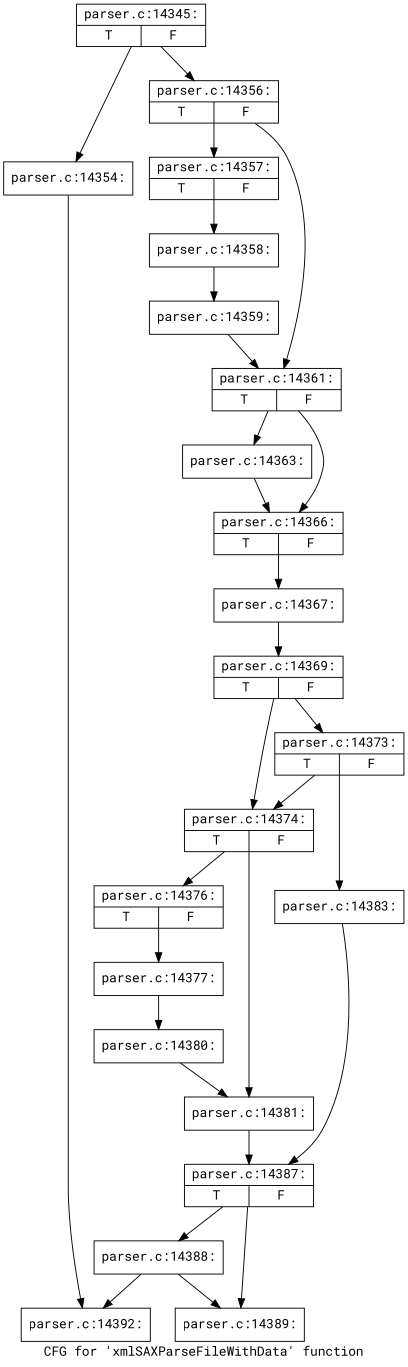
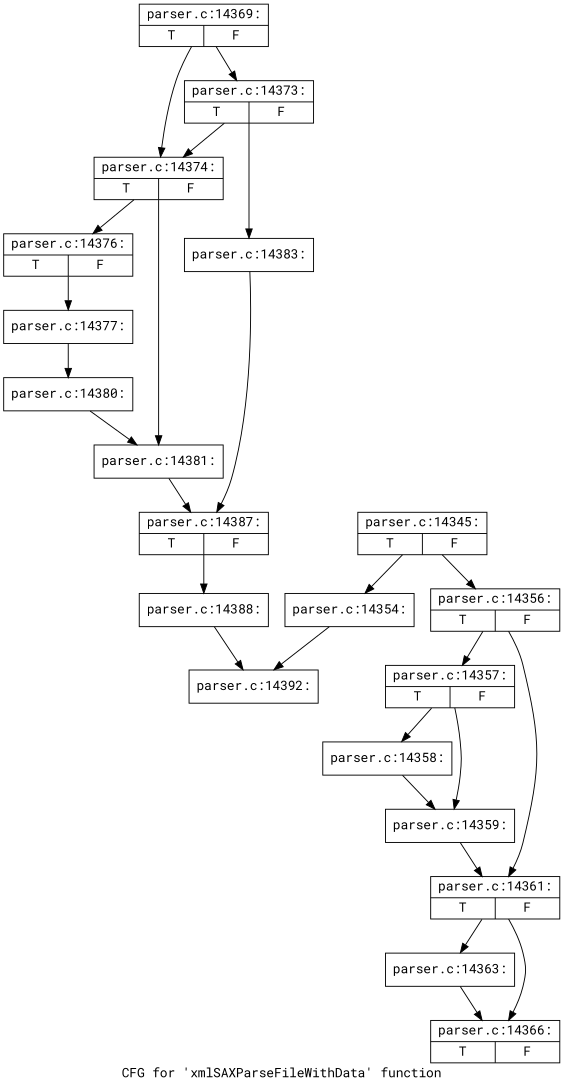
(279, 605) -> none
none -> (461, 754)
(240, 1325) -> none
